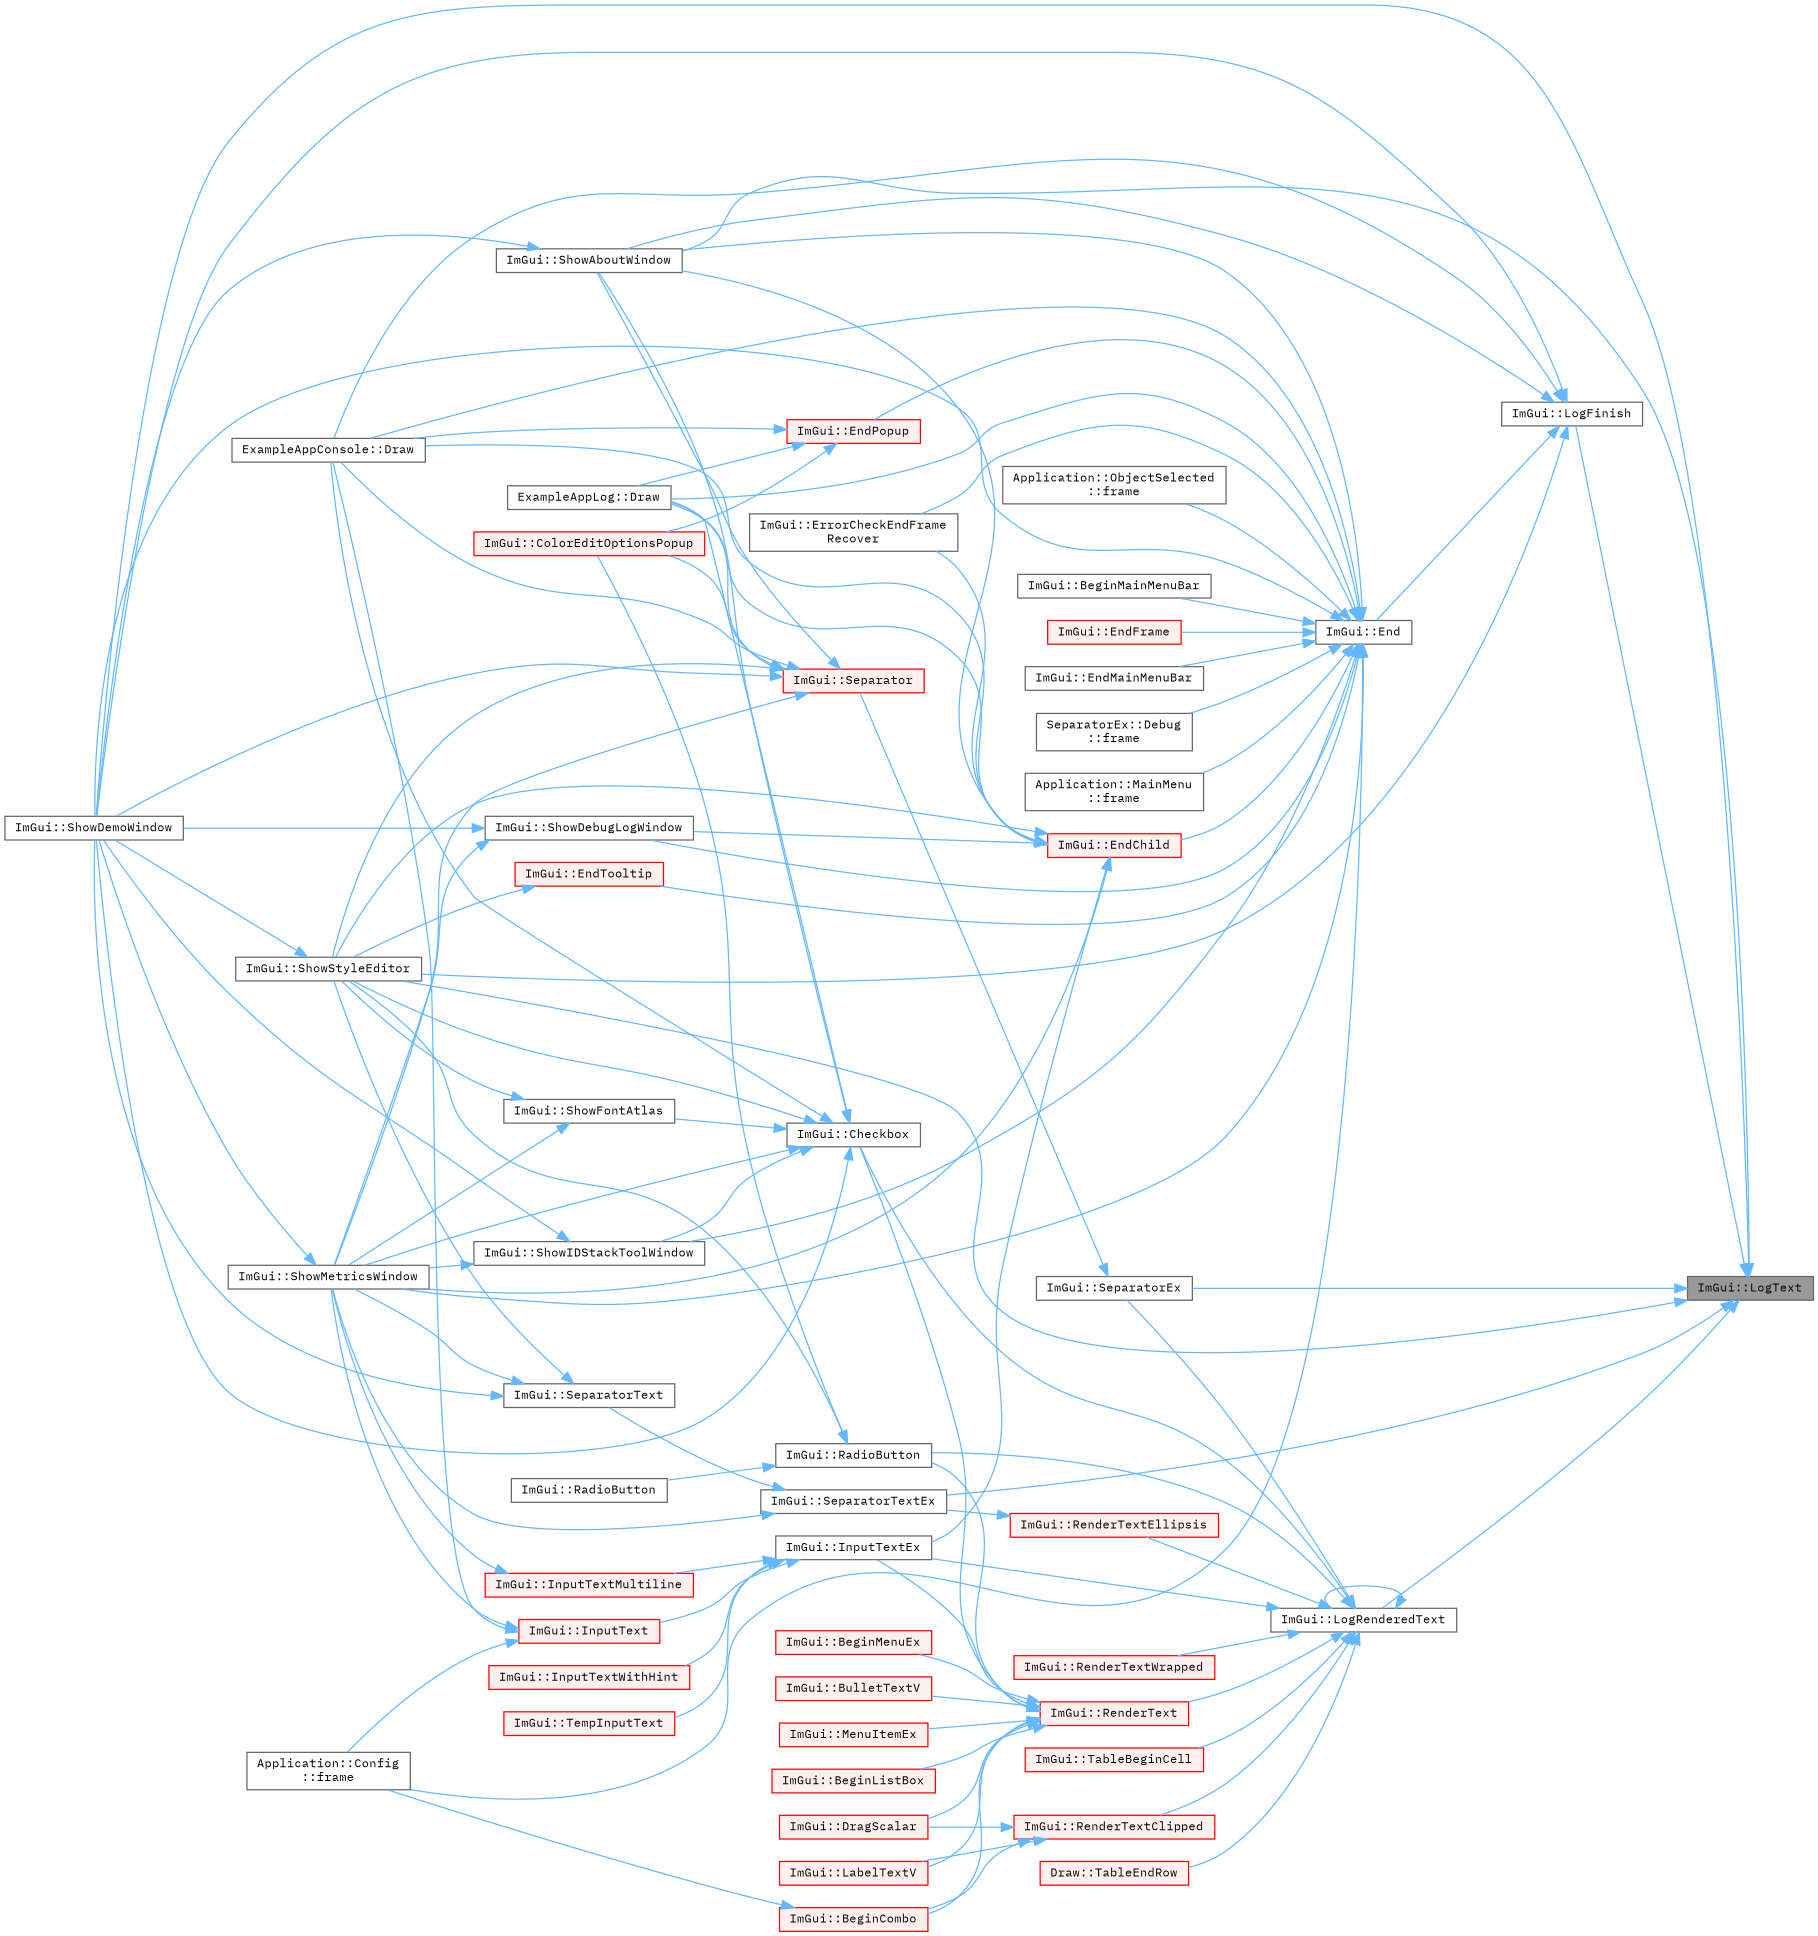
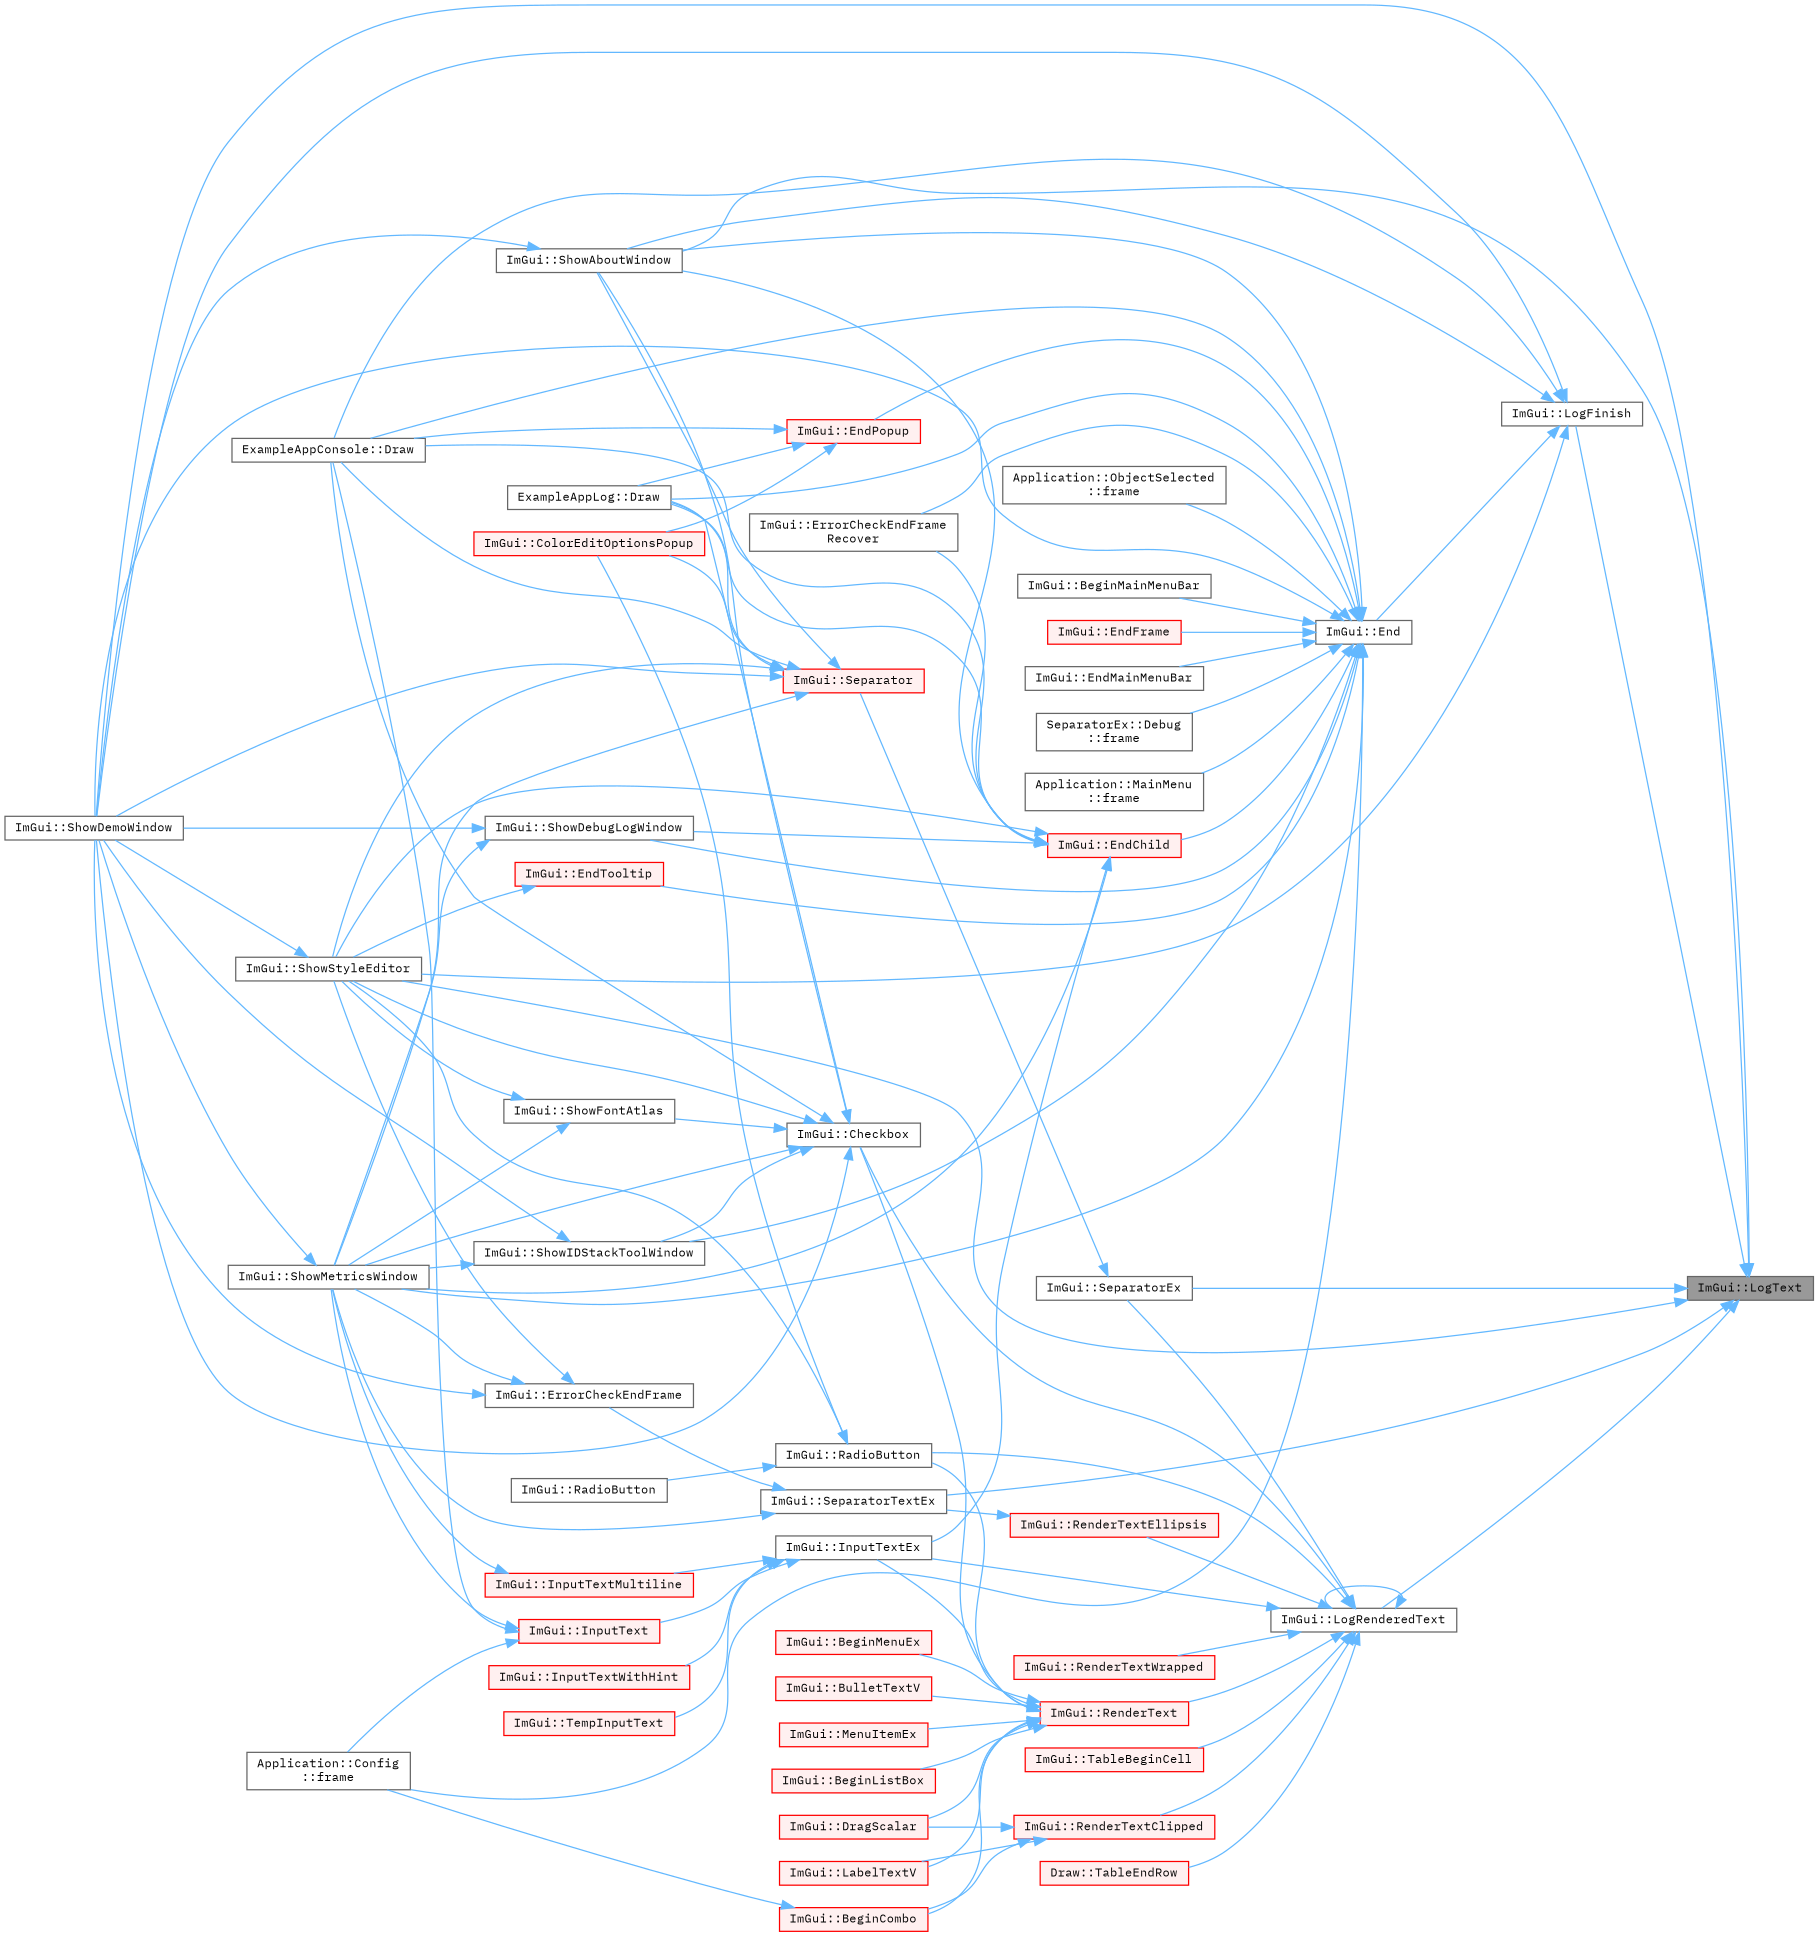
(589, 1396) -> (589, 1396)
